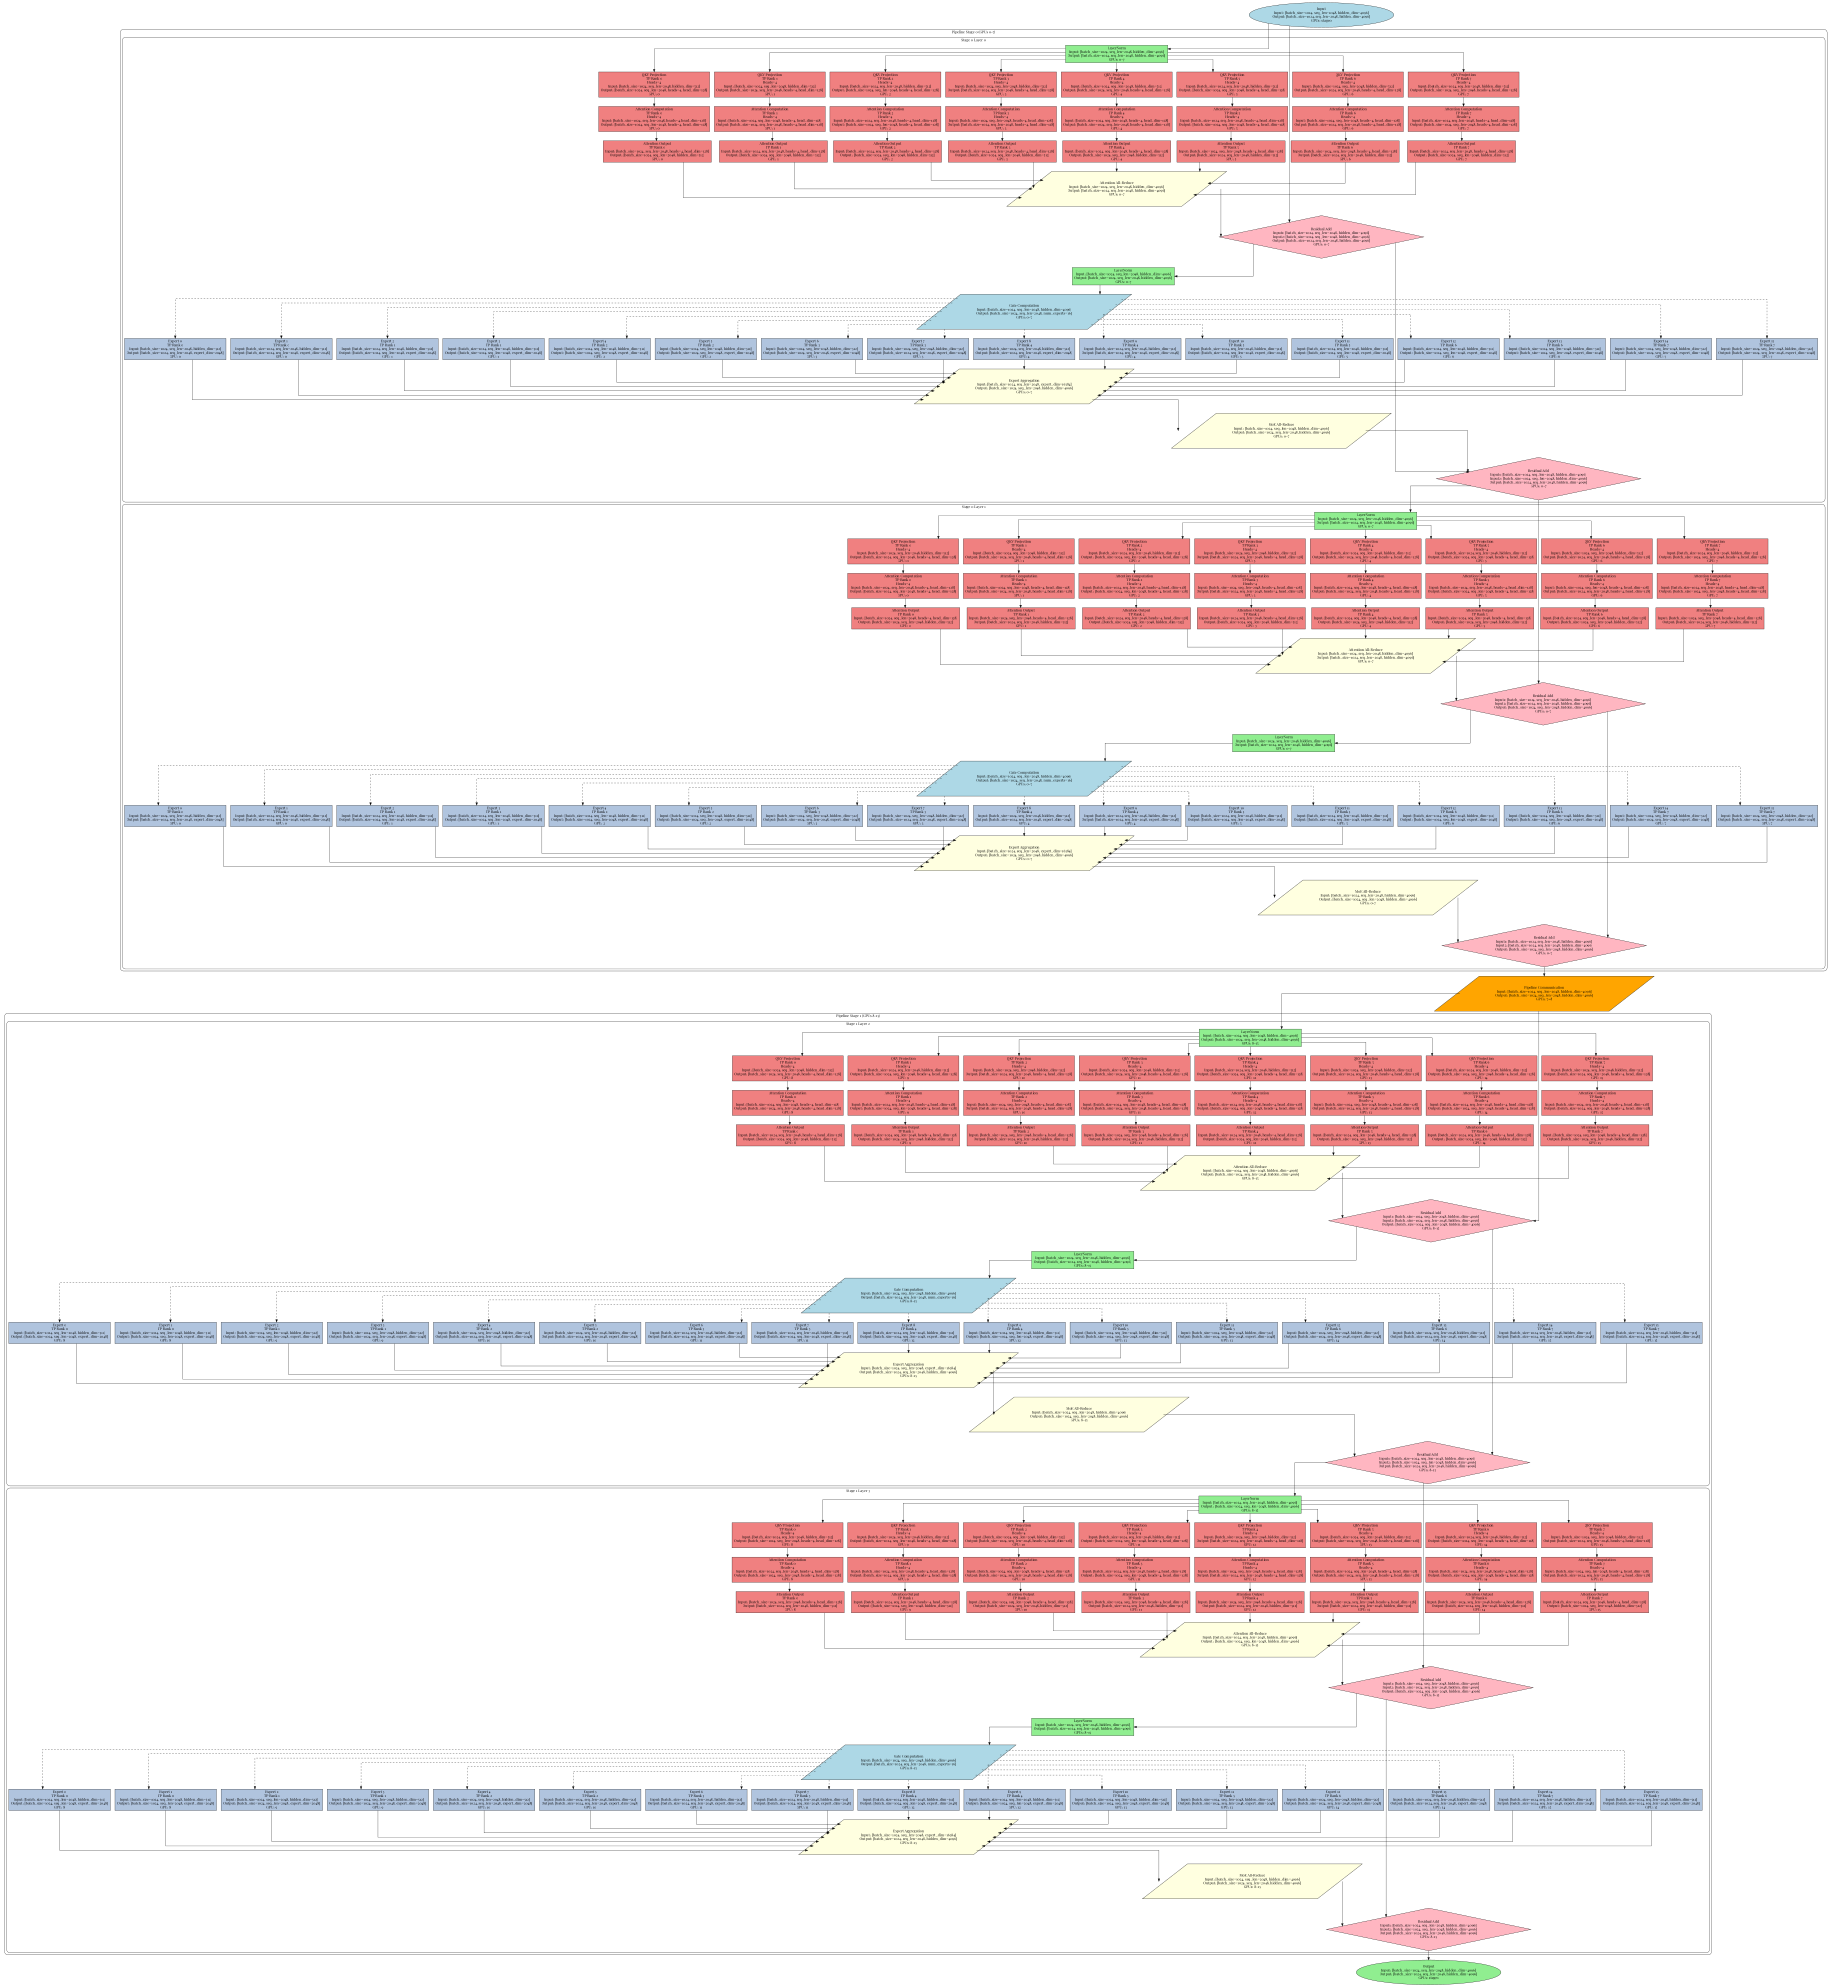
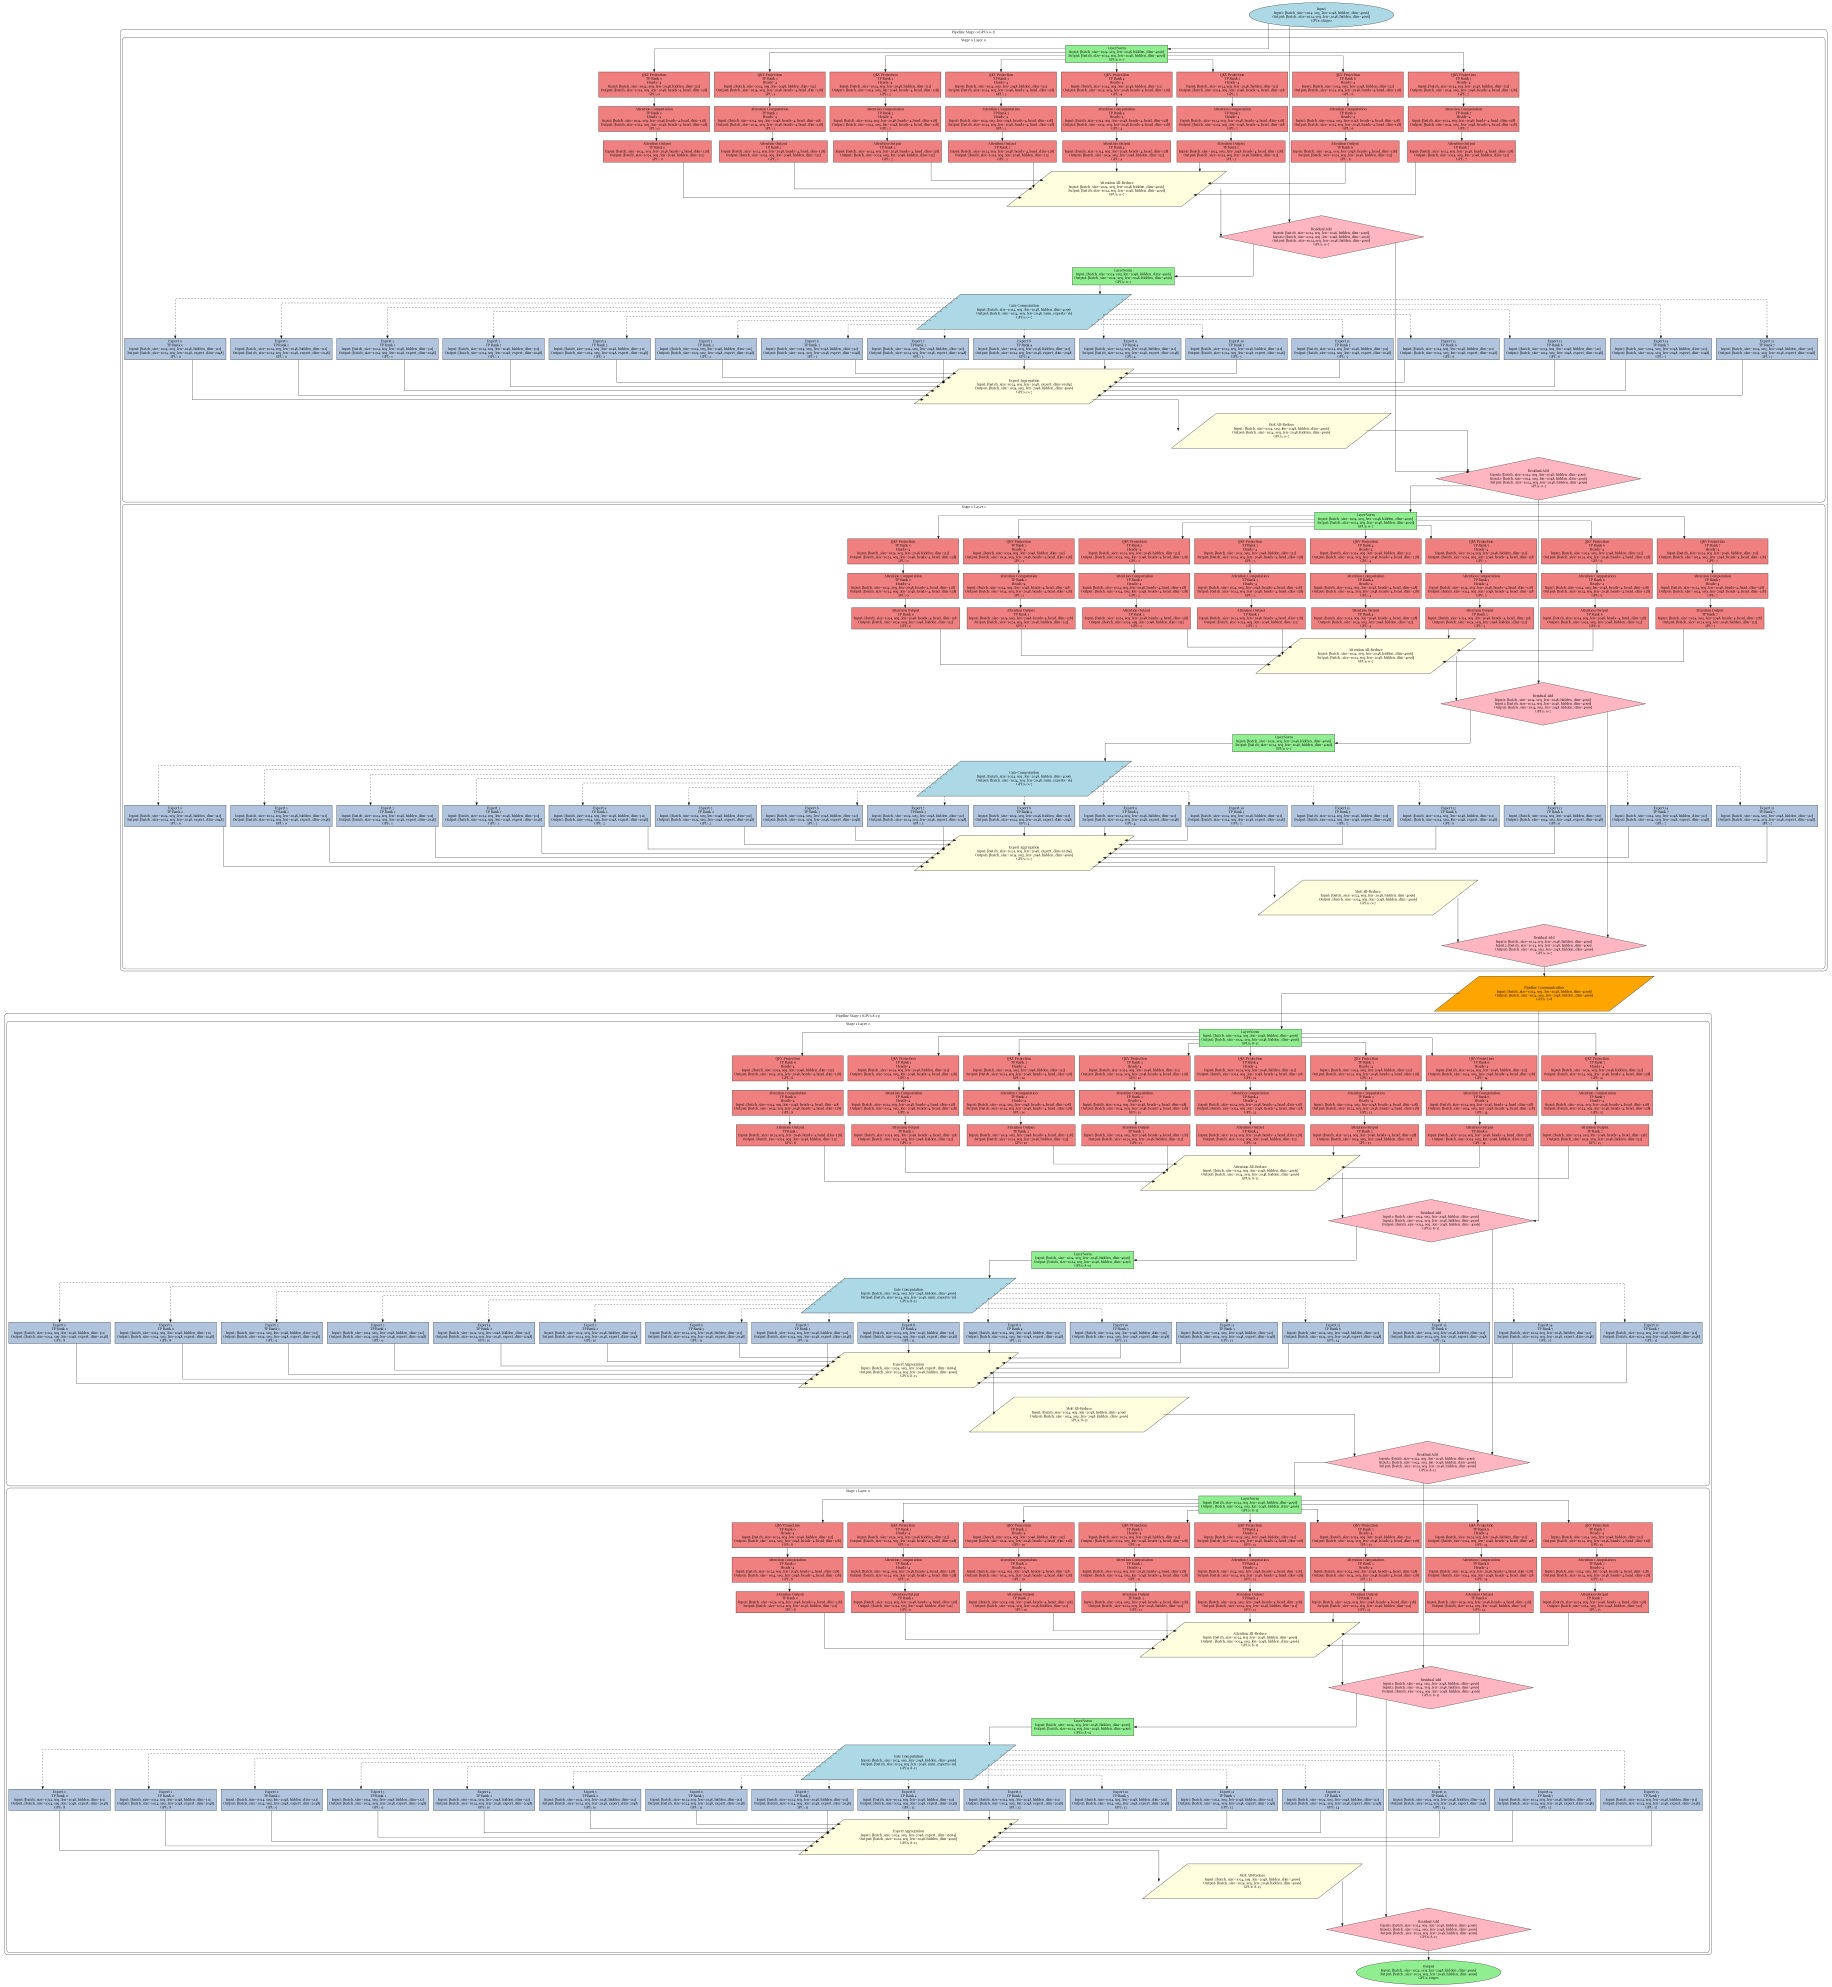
(858, 1491) -> (858, 1491)
